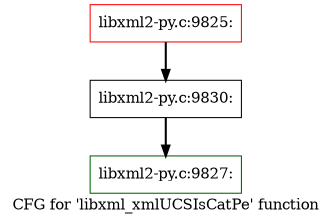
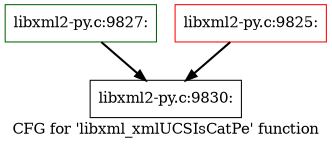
(166, 132) -> (119, 58)
